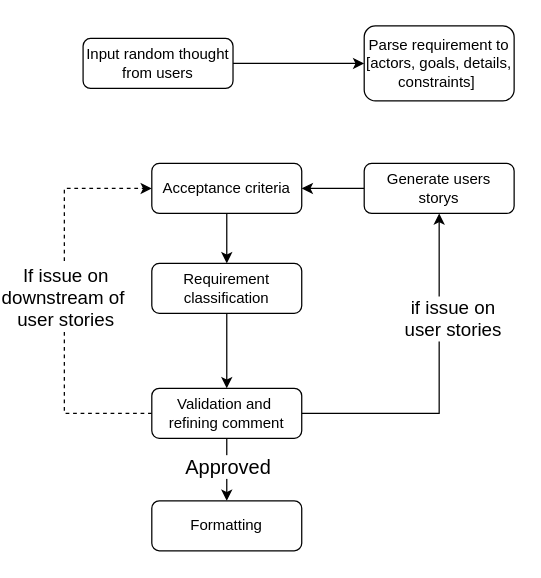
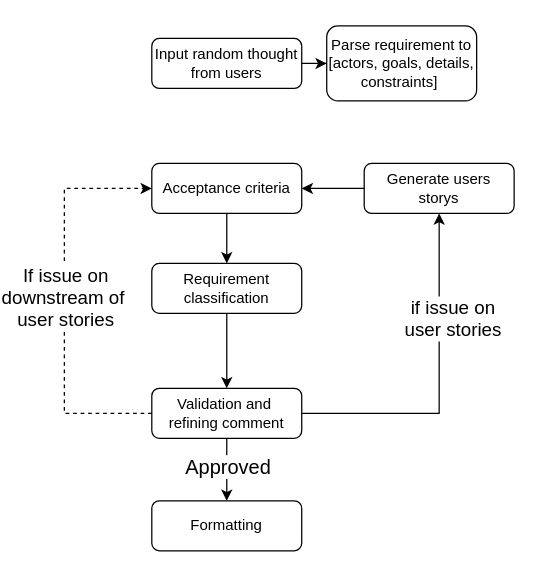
(158, 63) -> (227, 63)
(439, 63) -> (402, 63)
